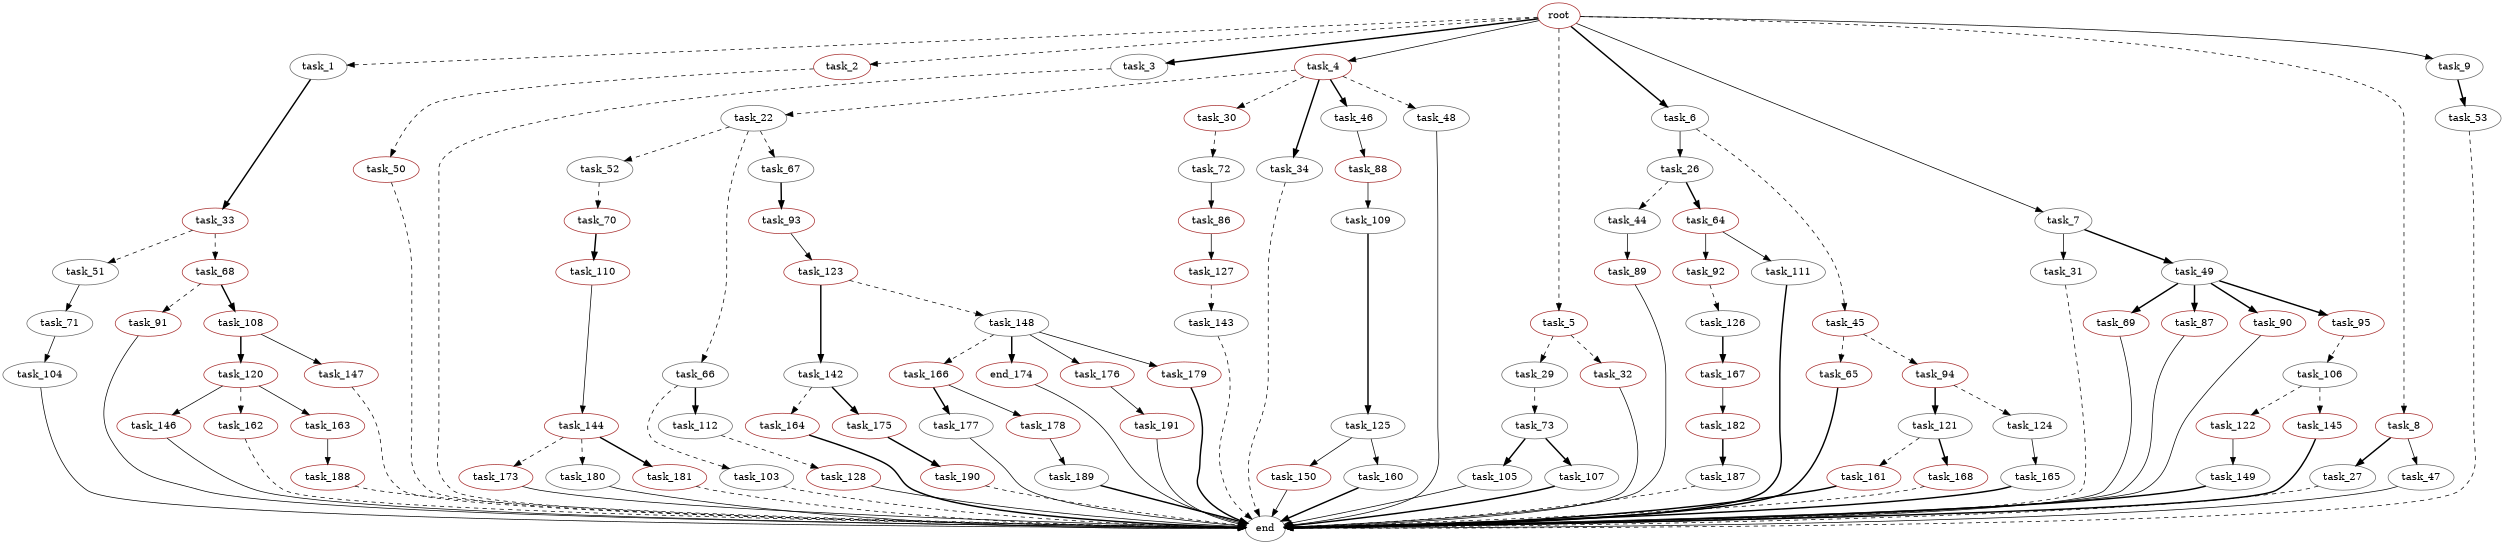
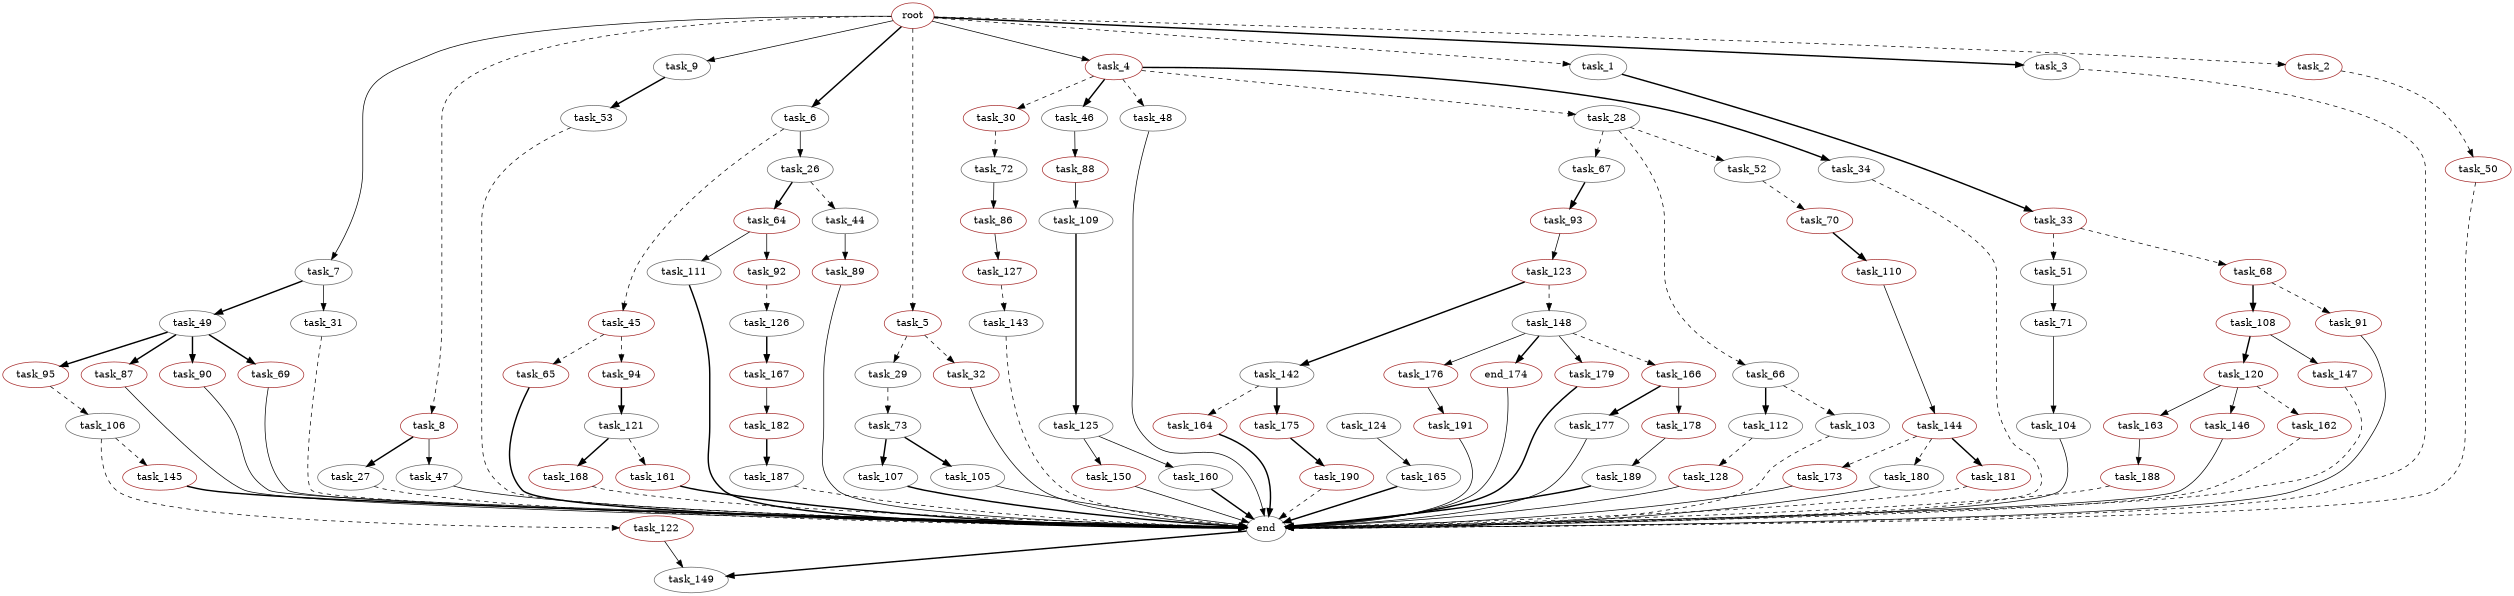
(754, 118) -> (1607, 118)
(1979, 398) -> none
(1750, 517) -> (990, 553)
